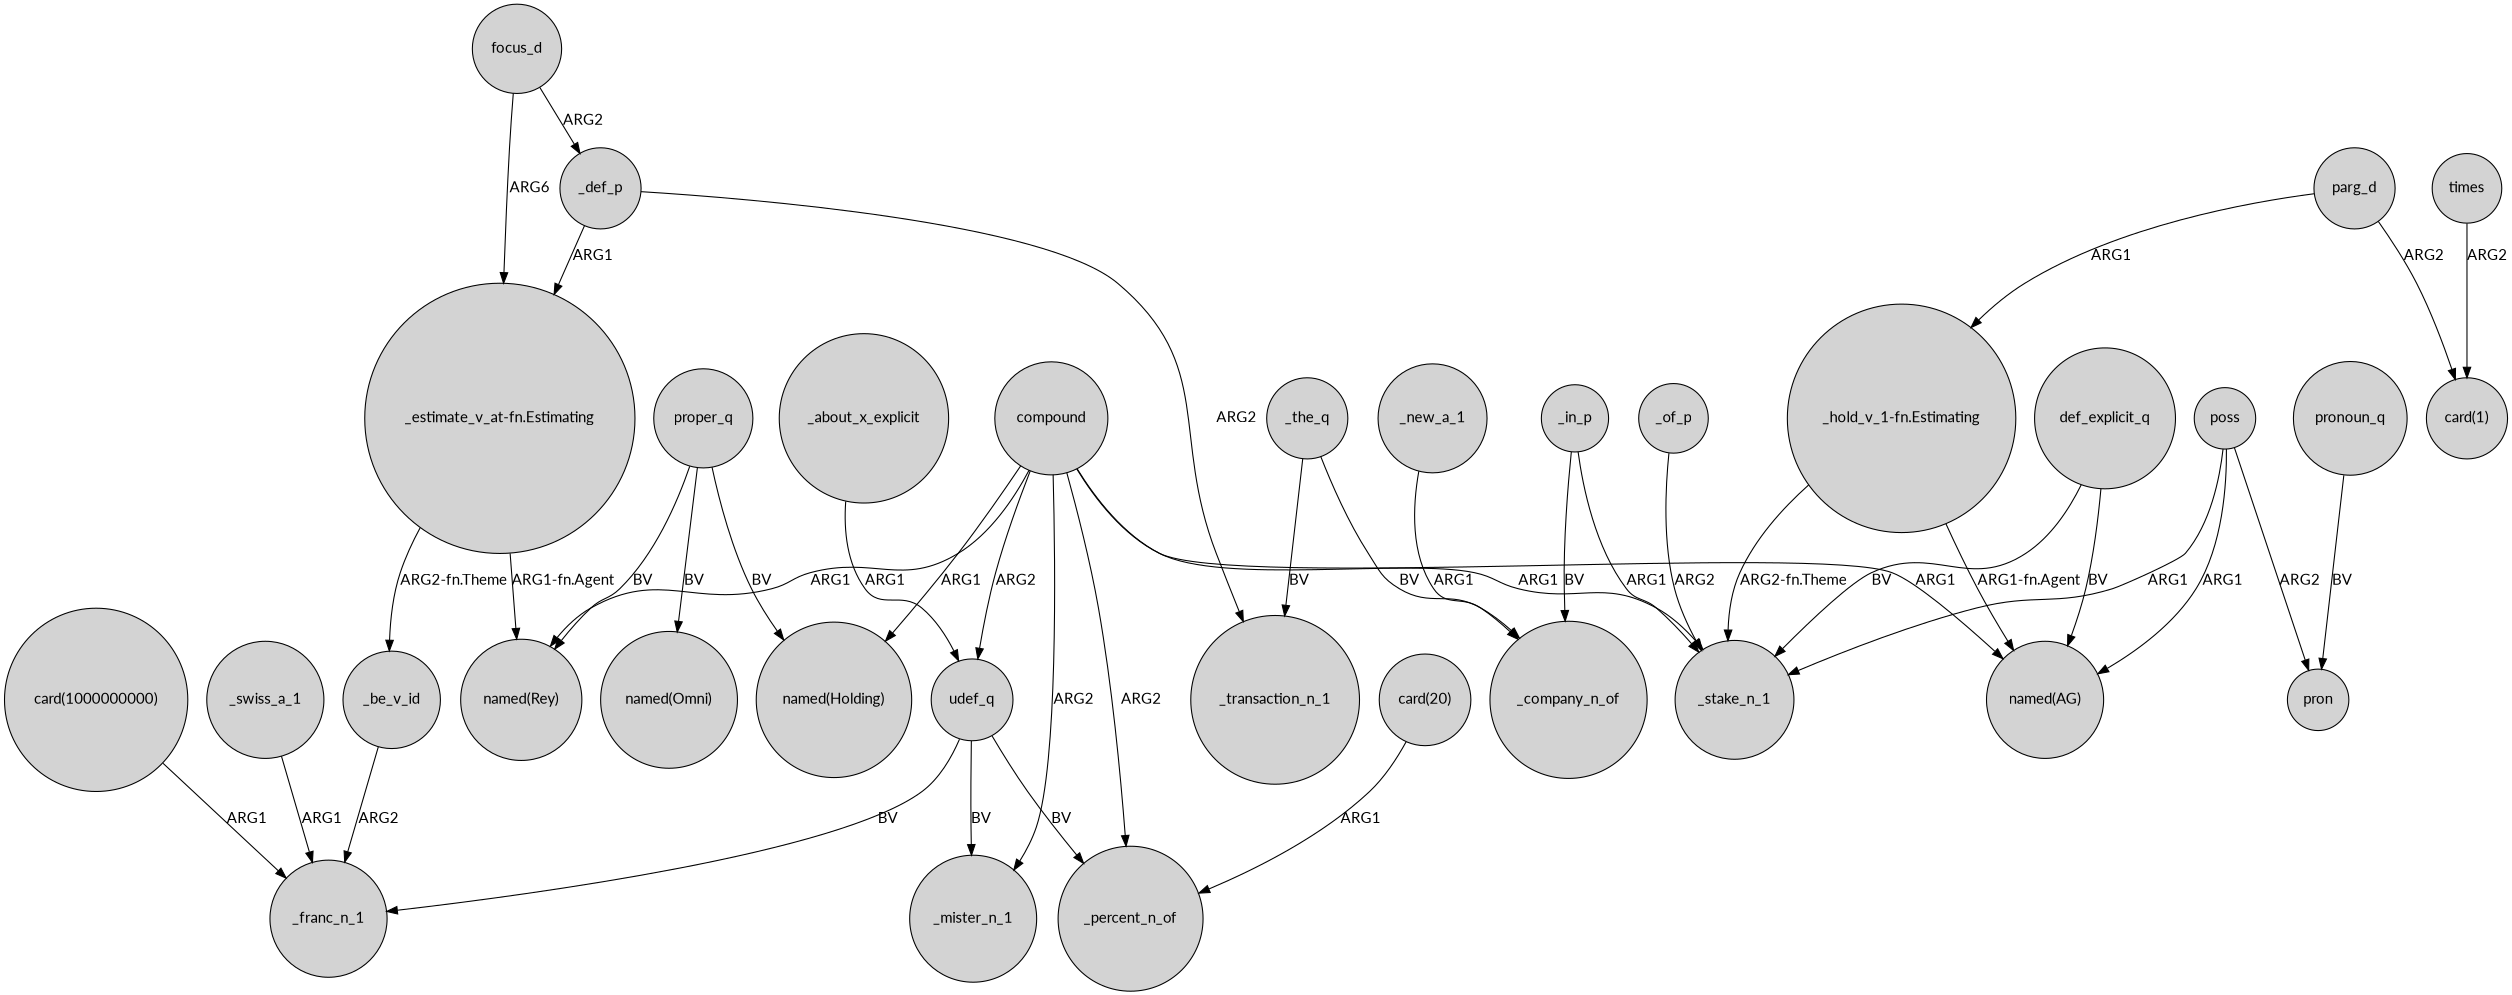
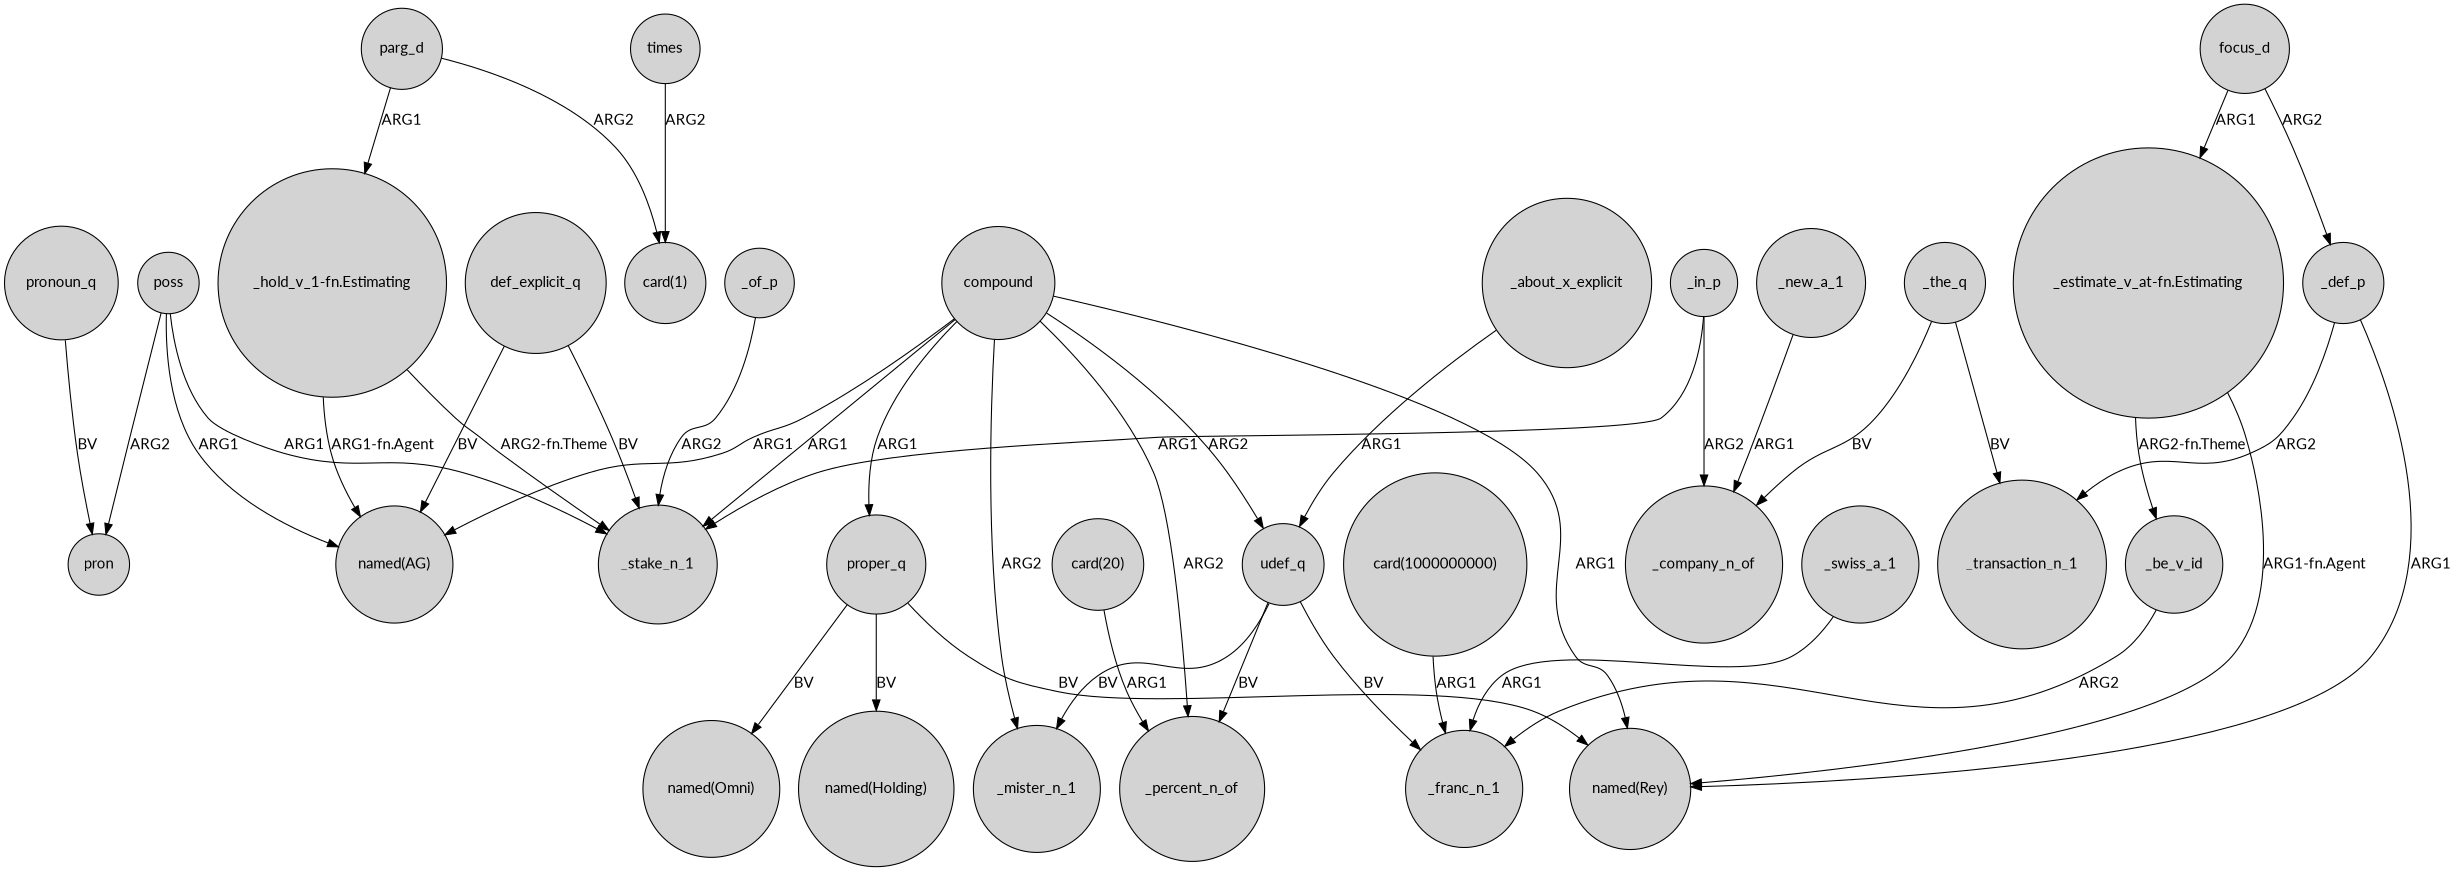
(530, 188) -> (2236, 121)
(572, 255) -> (2220, 729)
(972, 535) -> (893, 404)
(1574, 581) -> (1724, 445)
